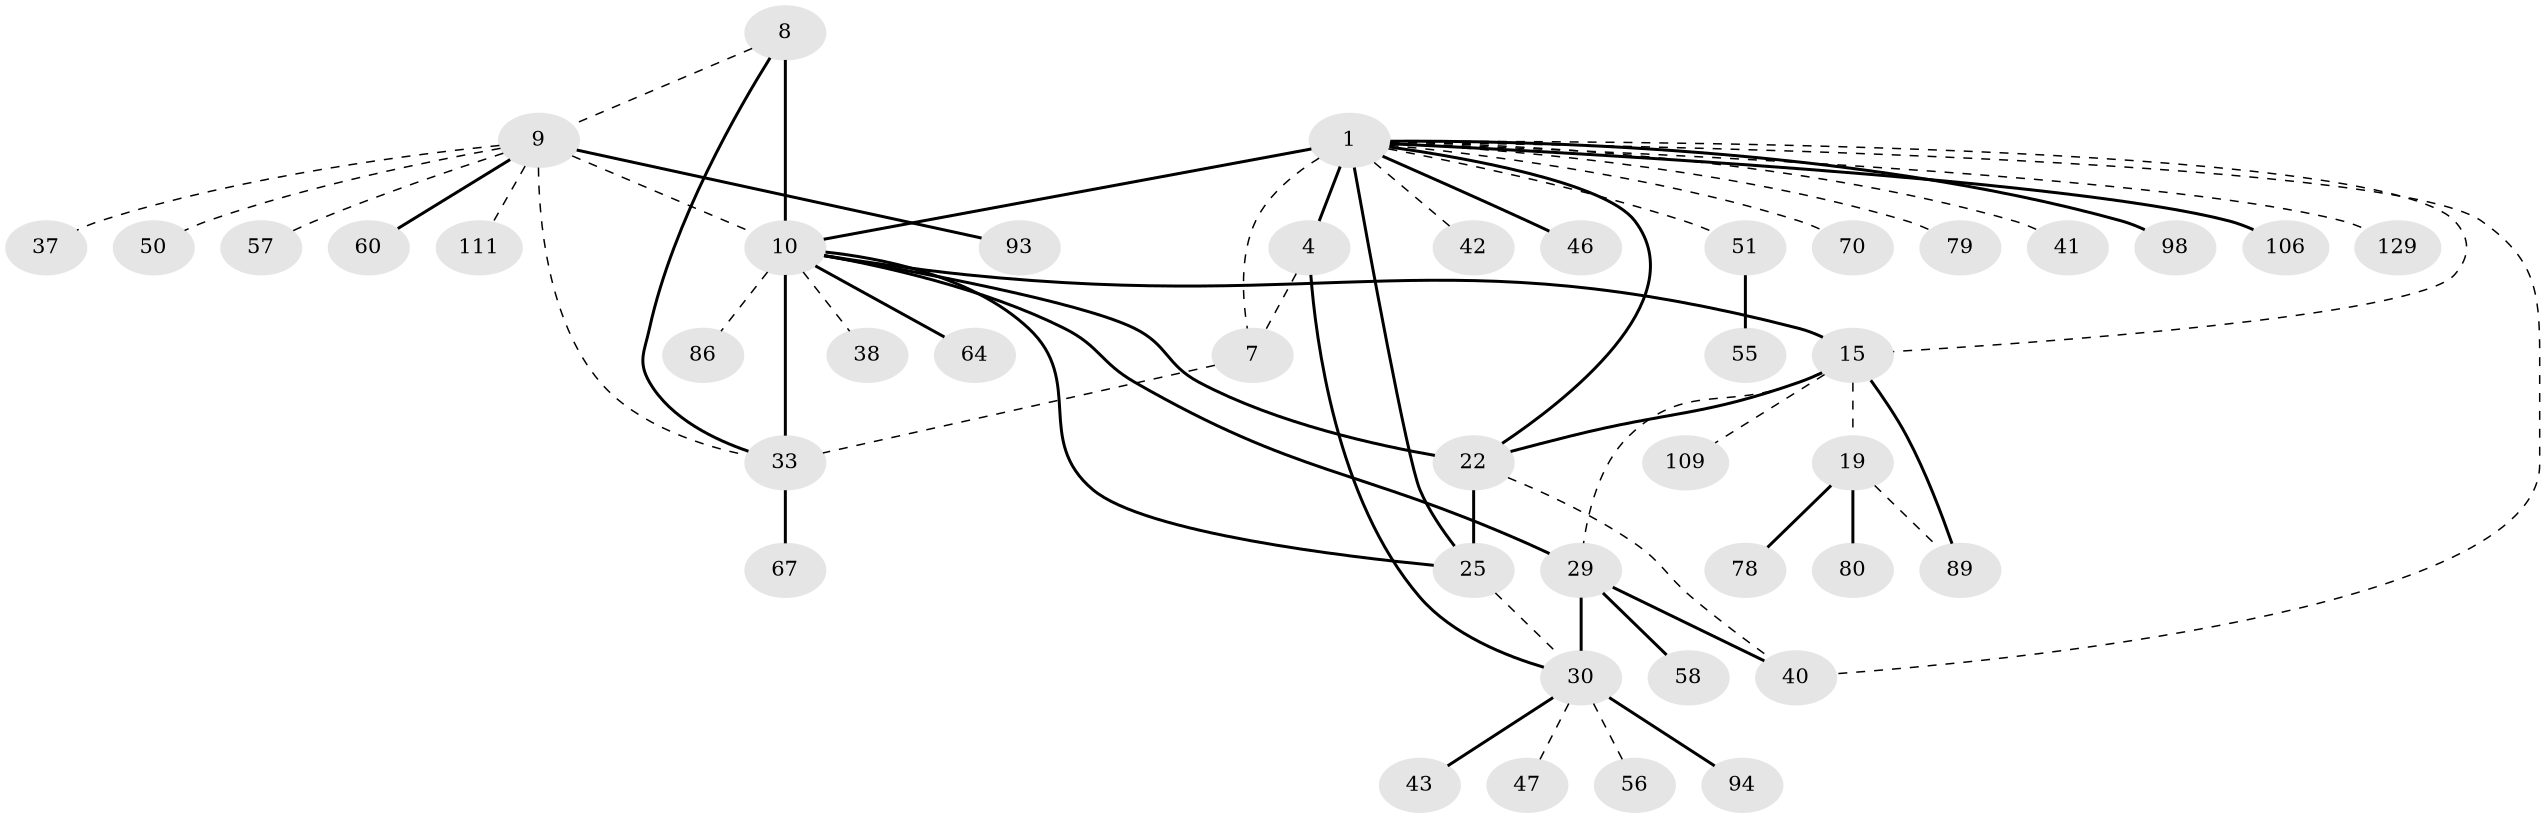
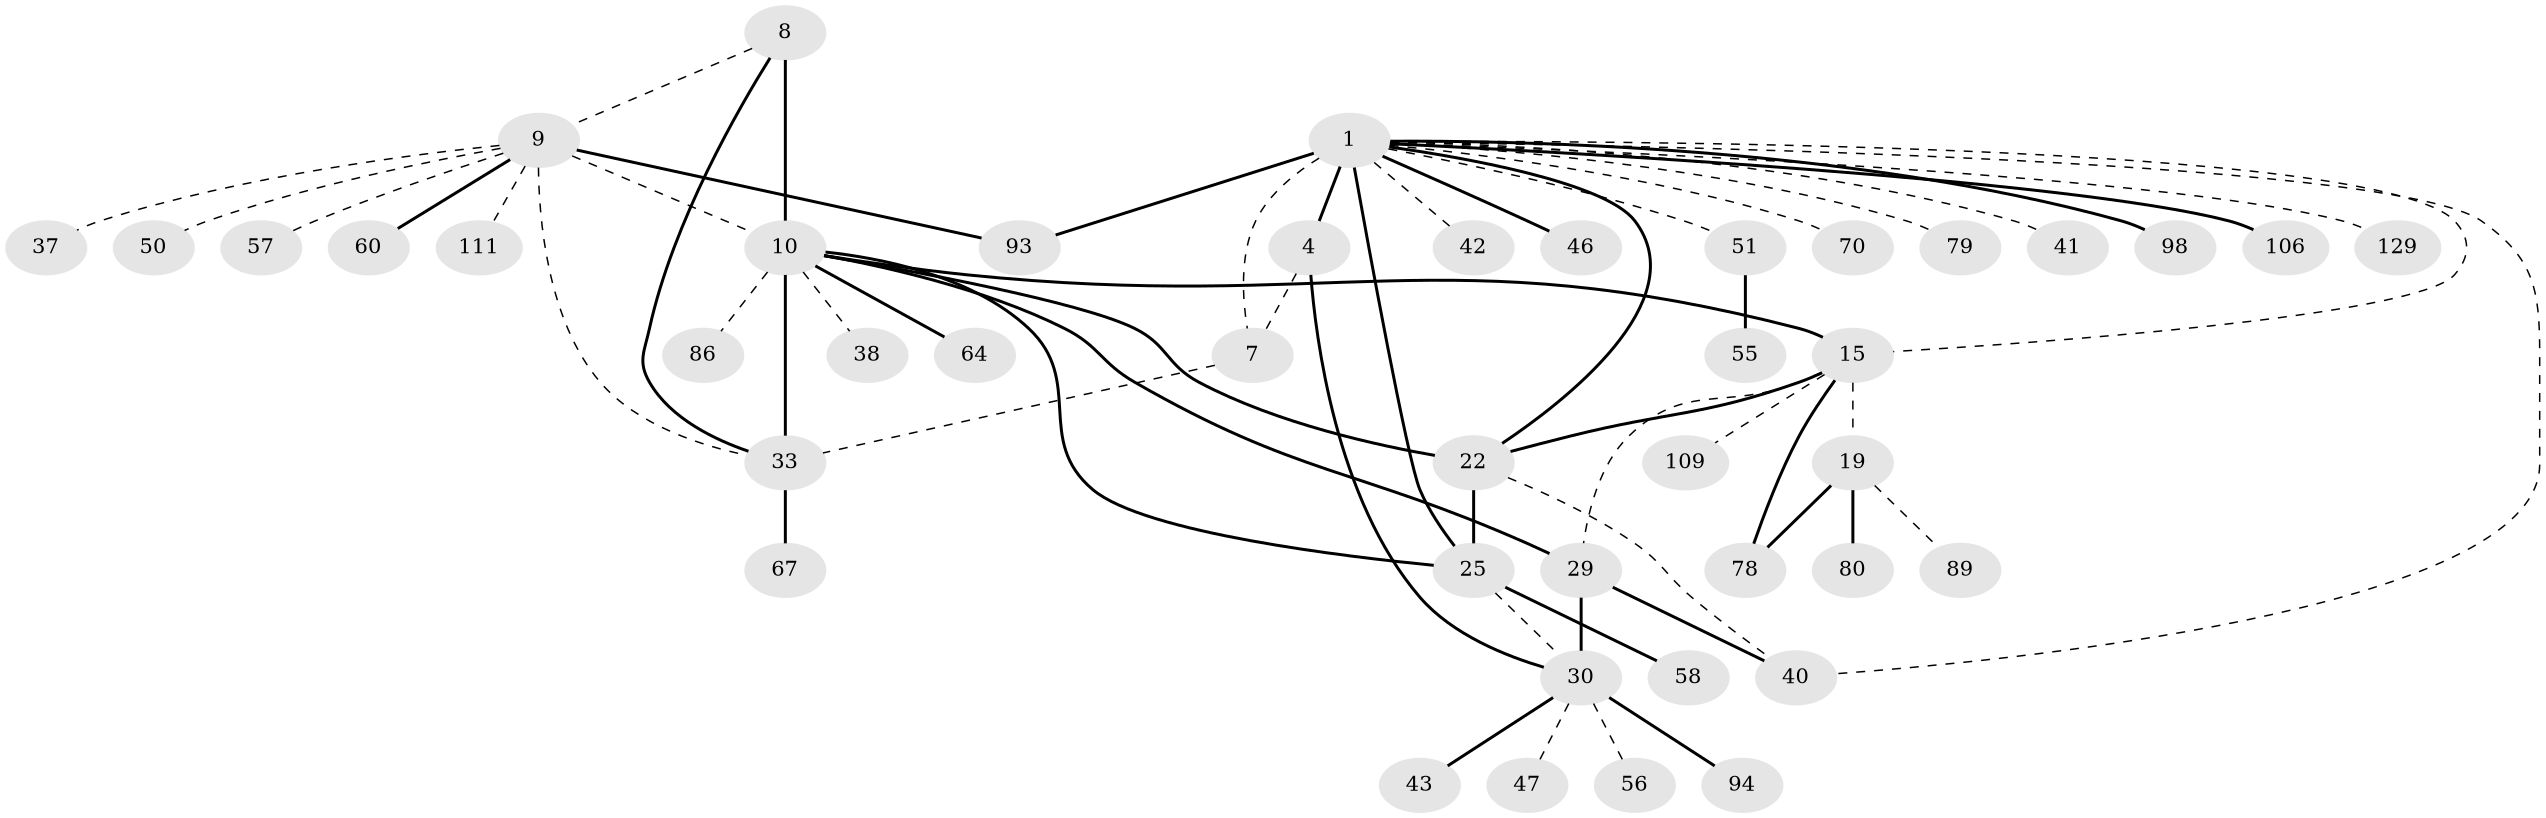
(1068, 194) -> (1185, 194)
(1918, 459) -> (1788, 459)
(1635, 624) -> (1570, 619)
